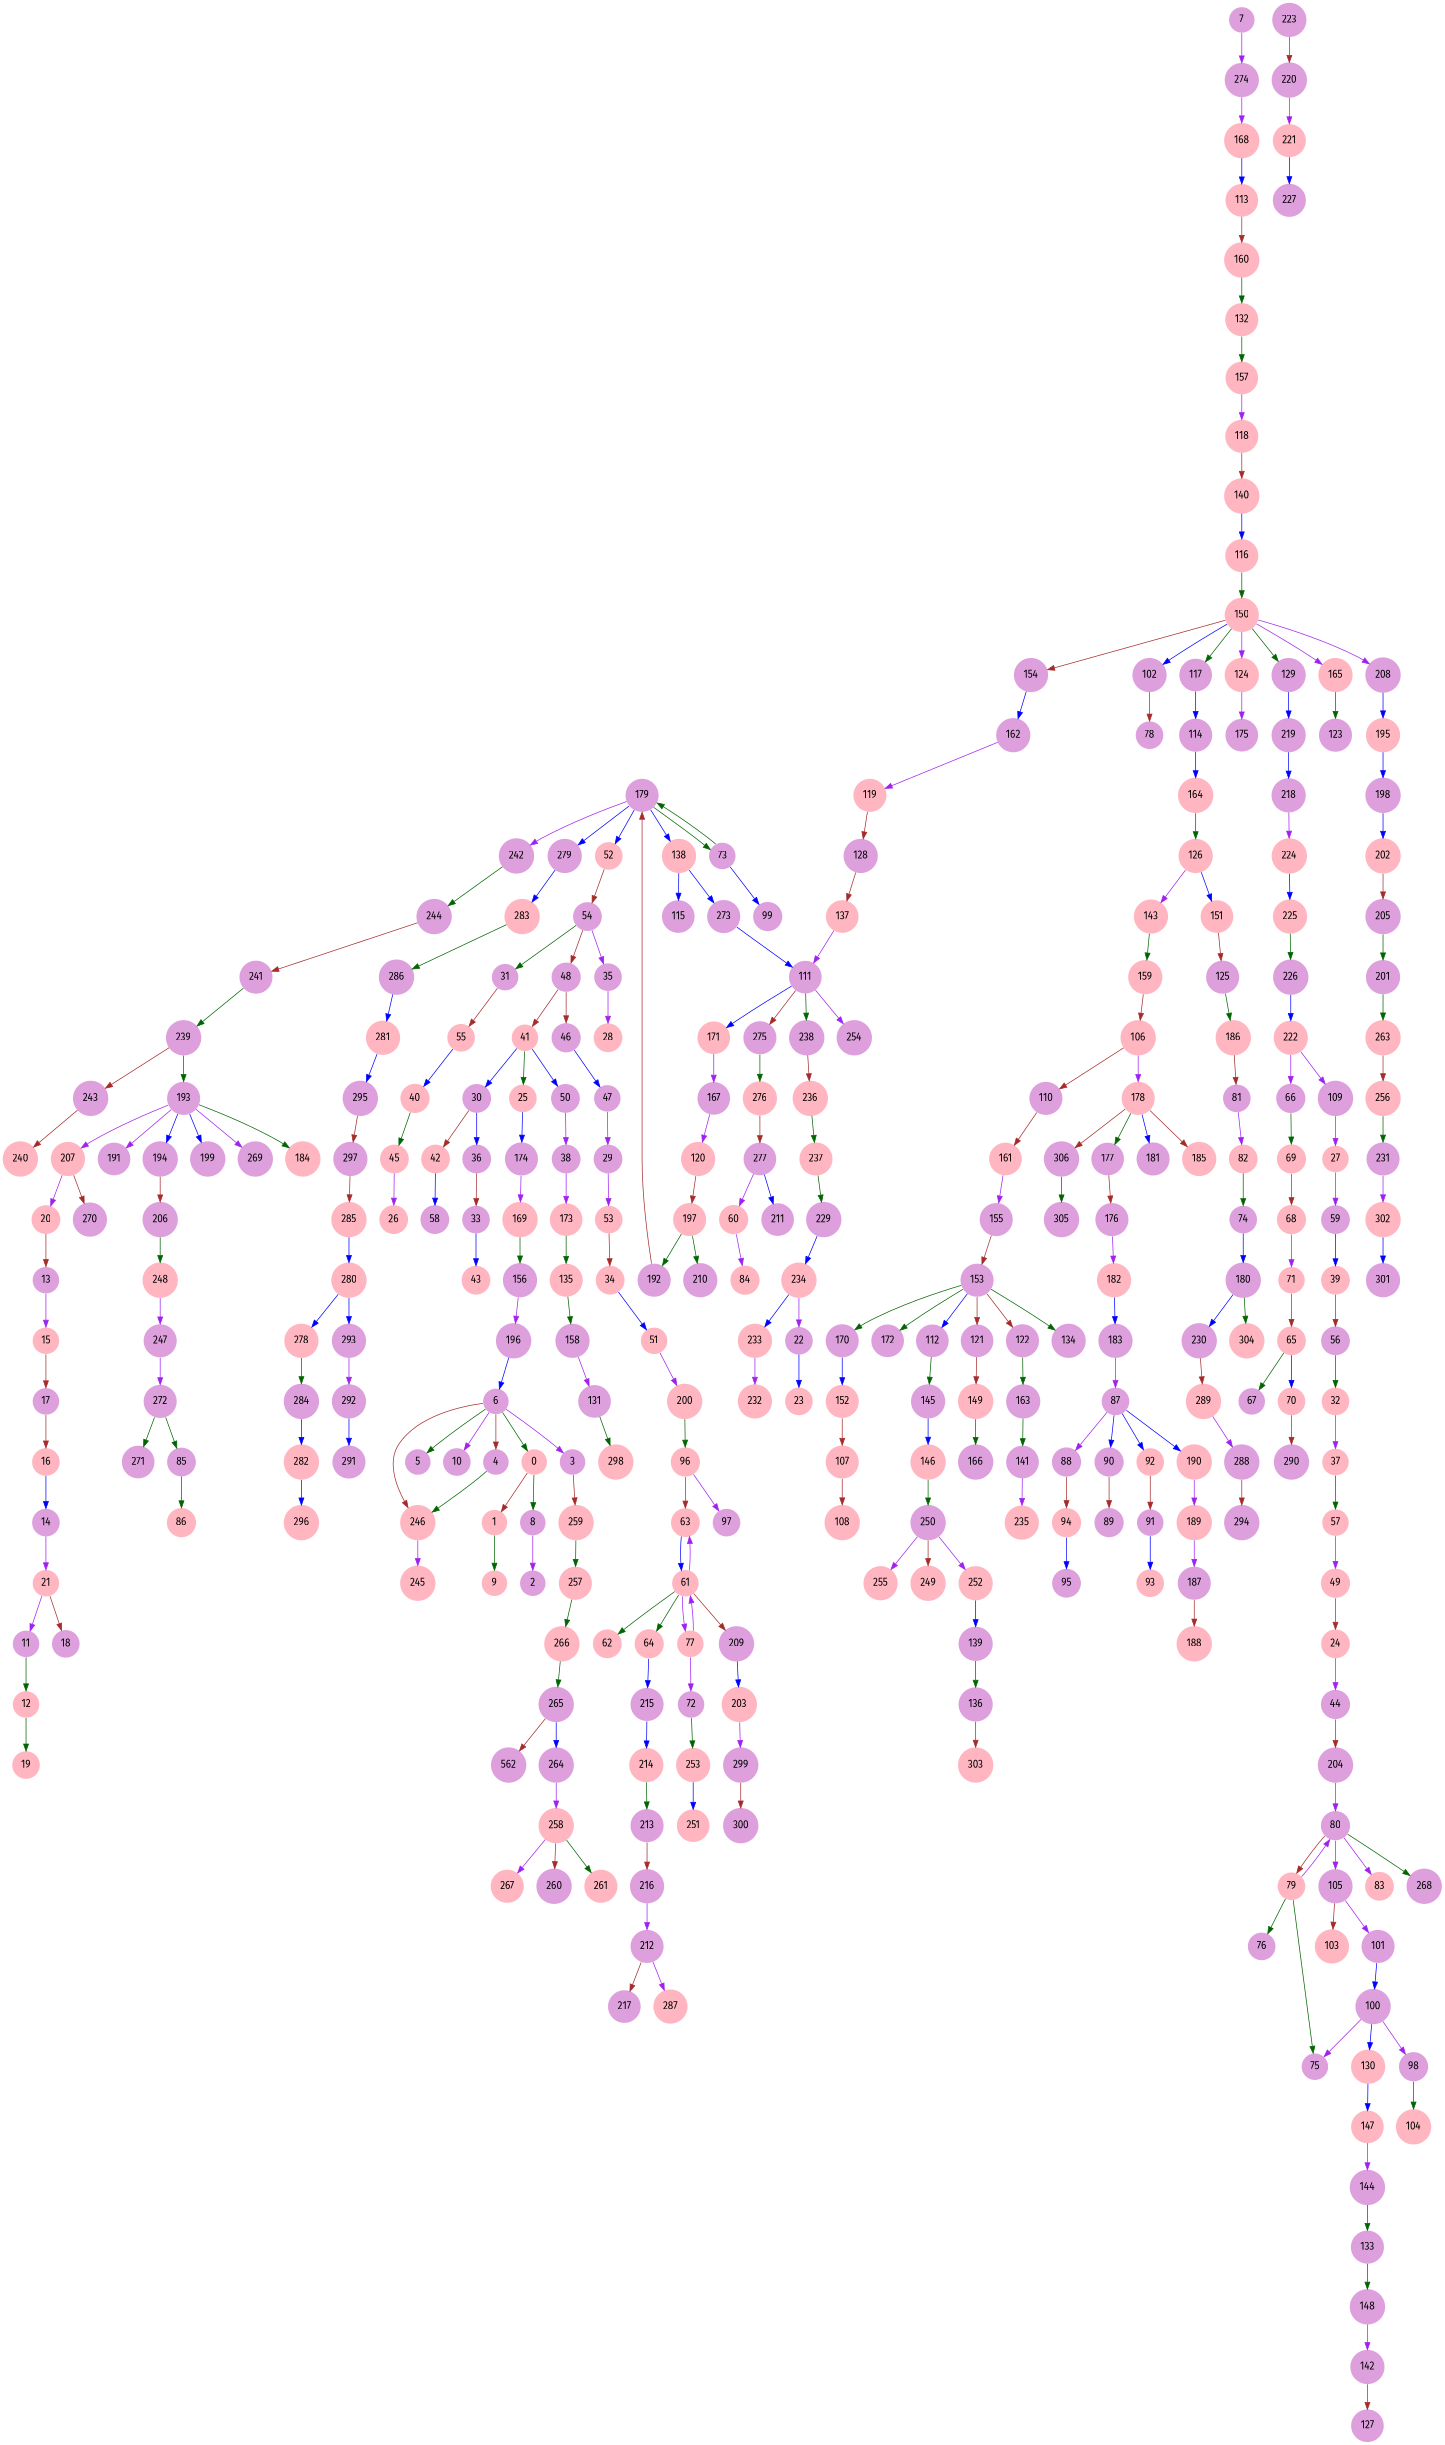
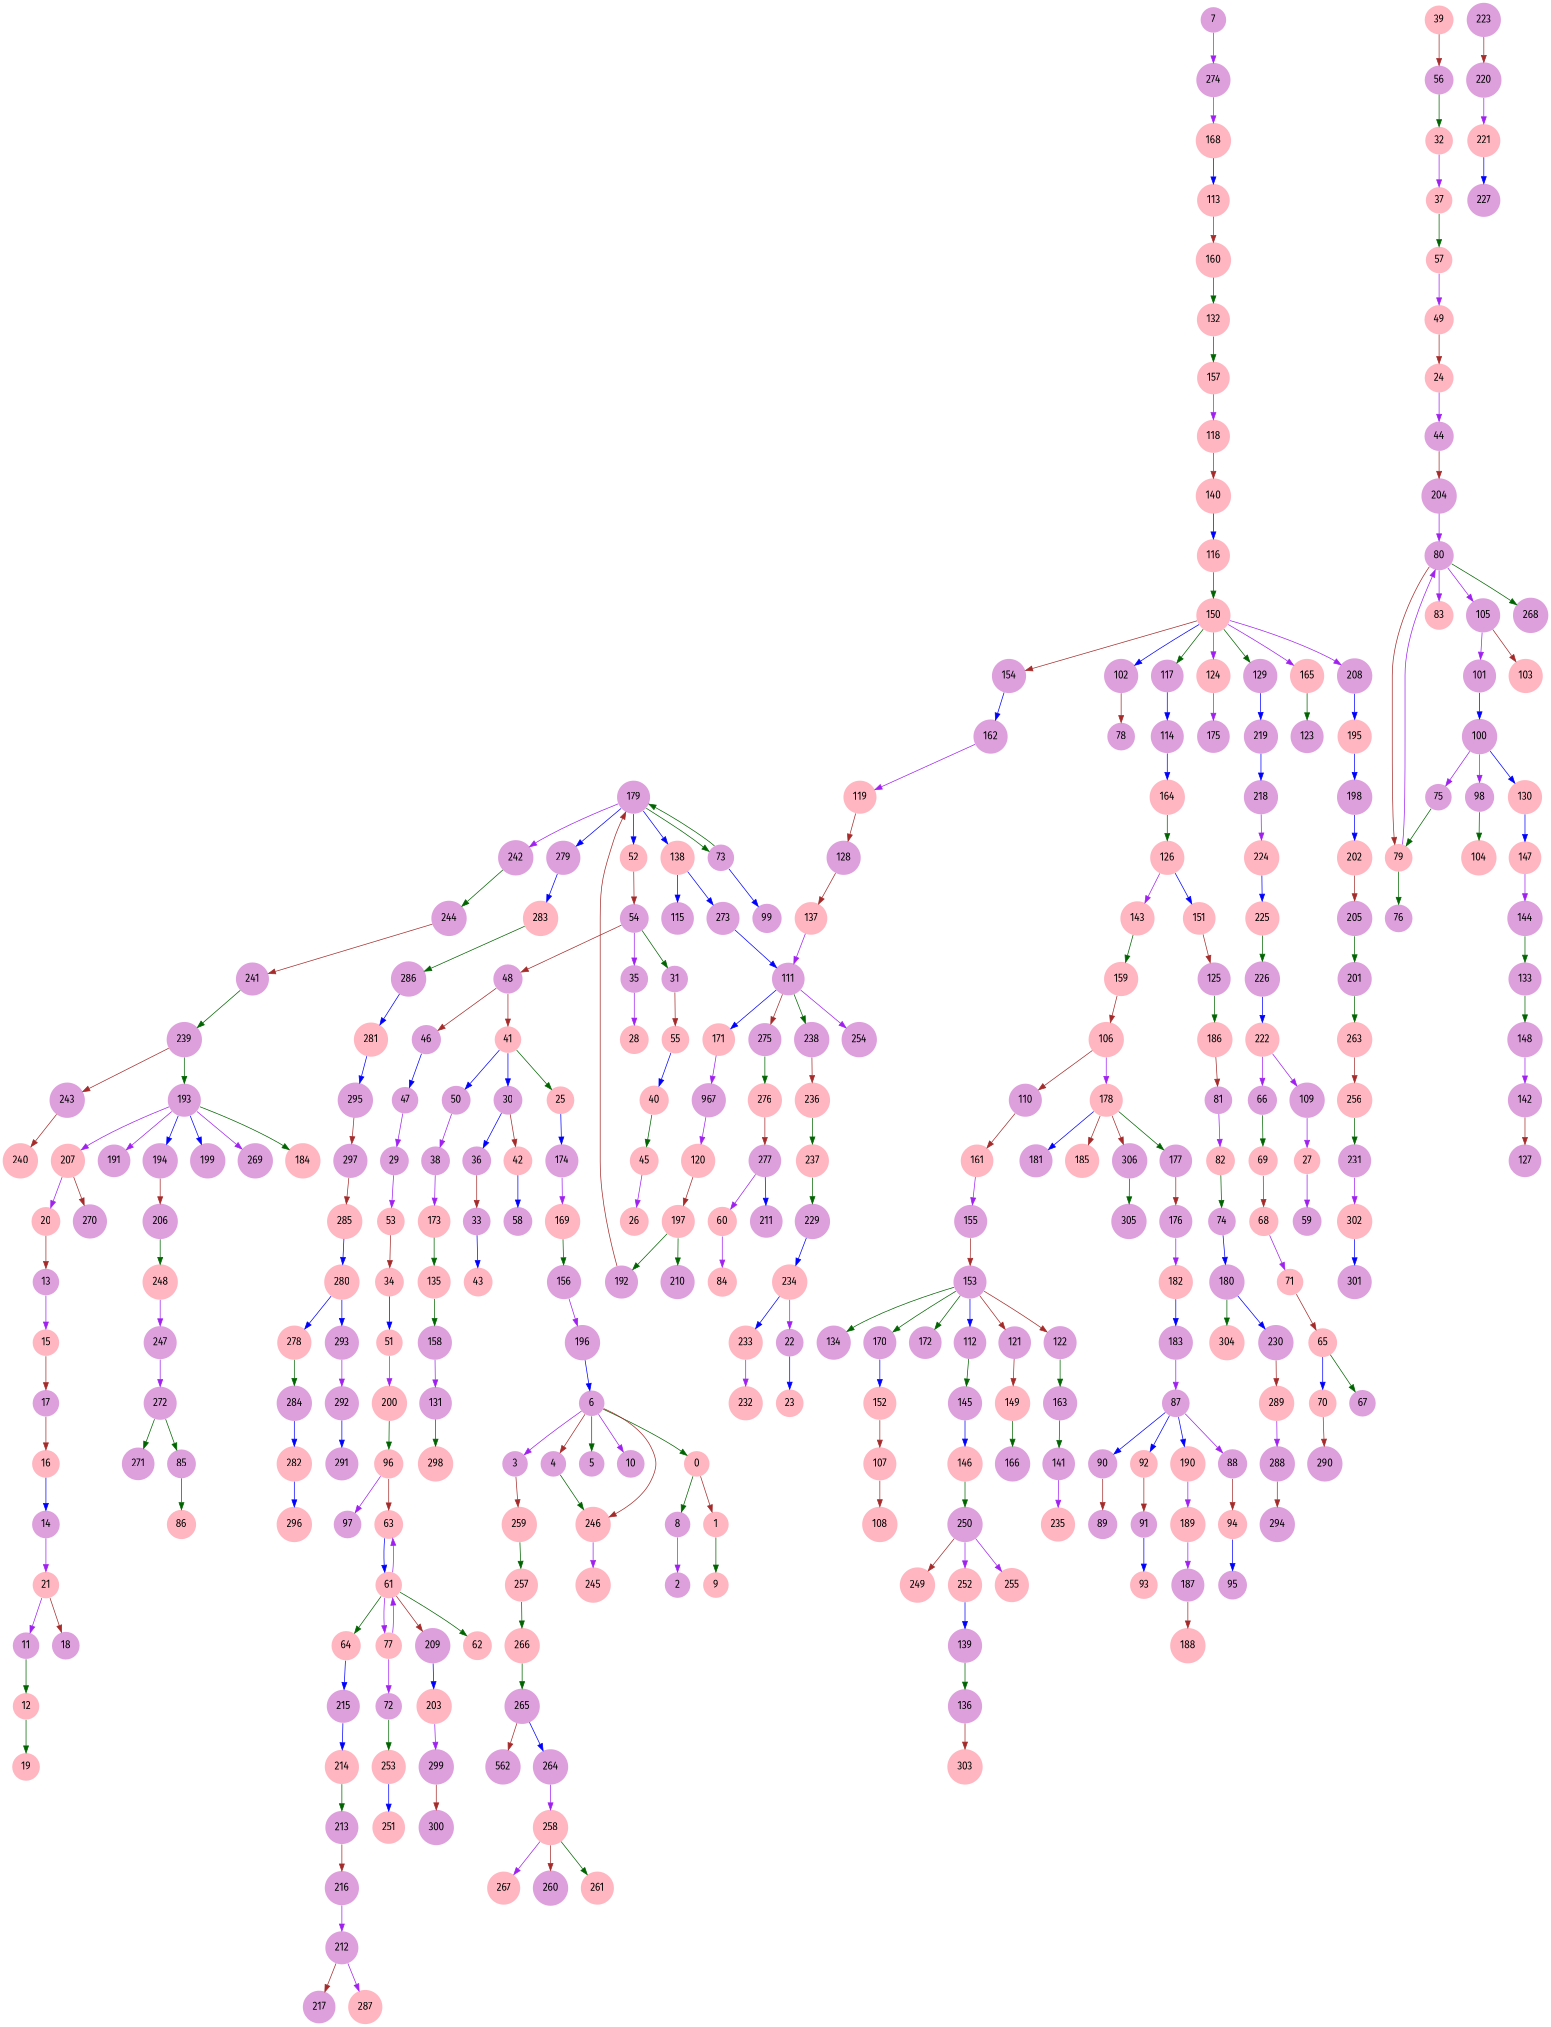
(714, 1098) -> (709, 1100)
(1335, 1246) -> none
(1303, 1973) -> (1421, 824)
